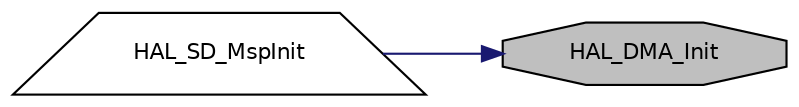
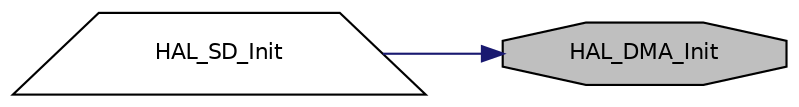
(219, 54) -> (219, 54)
